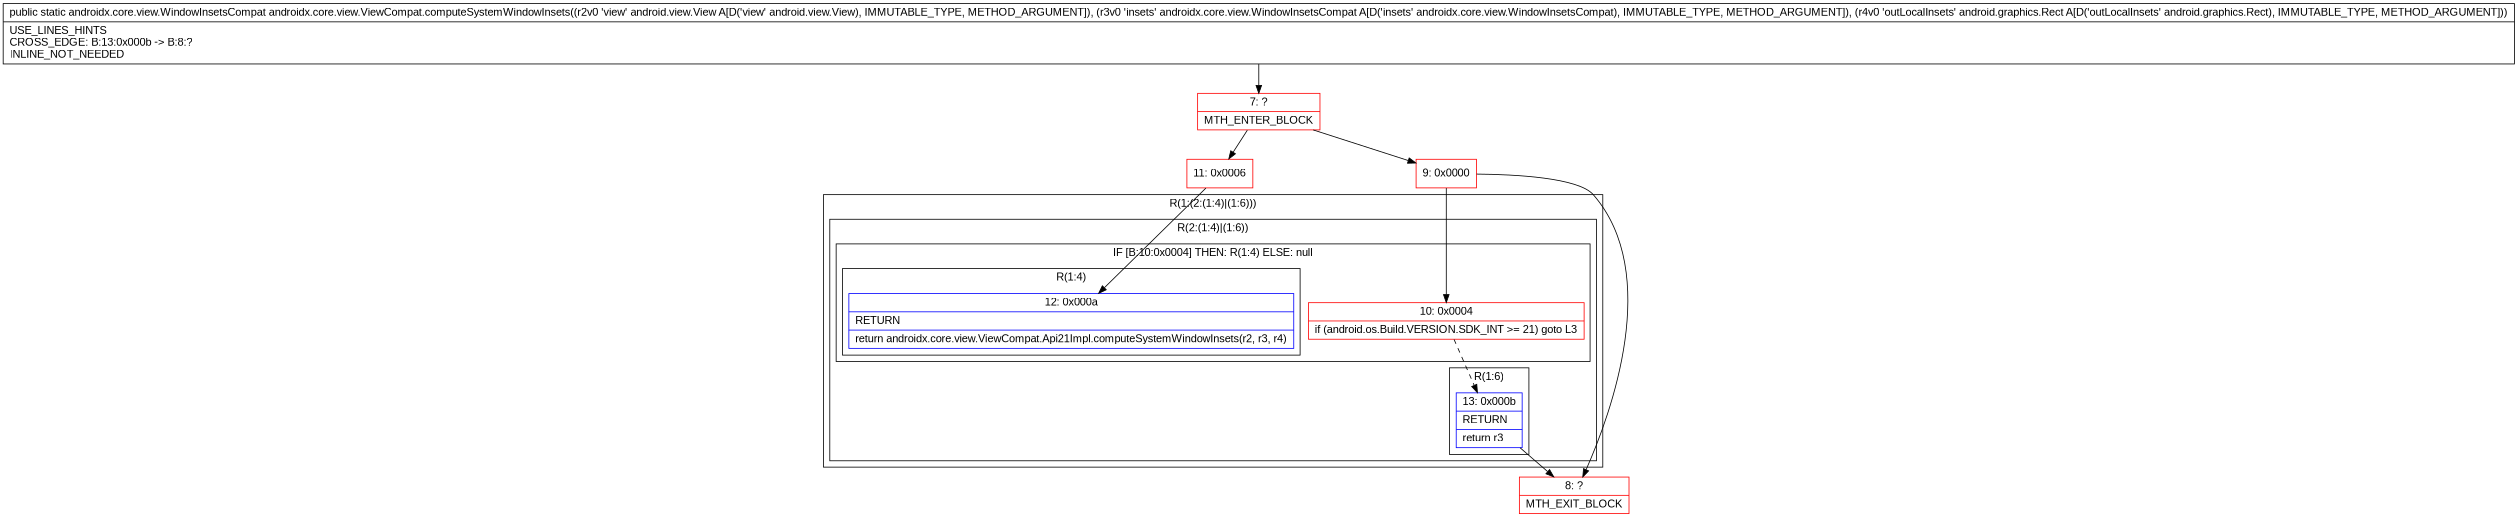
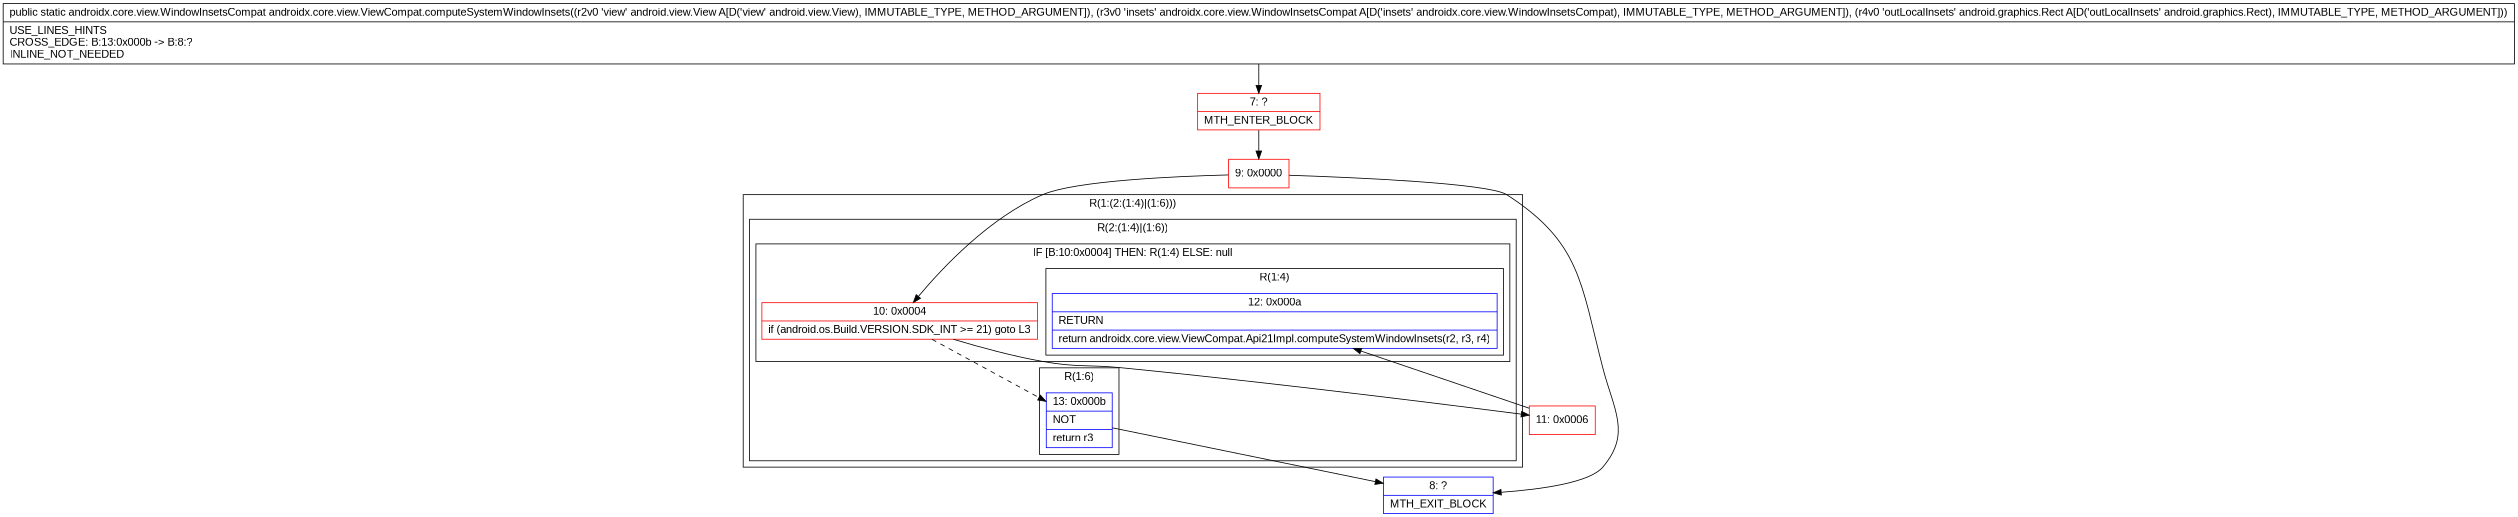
(1240, 141) -> (1237, 380)
(1485, 420) -> (1065, 420)
(1574, 495) -> (1438, 495)
